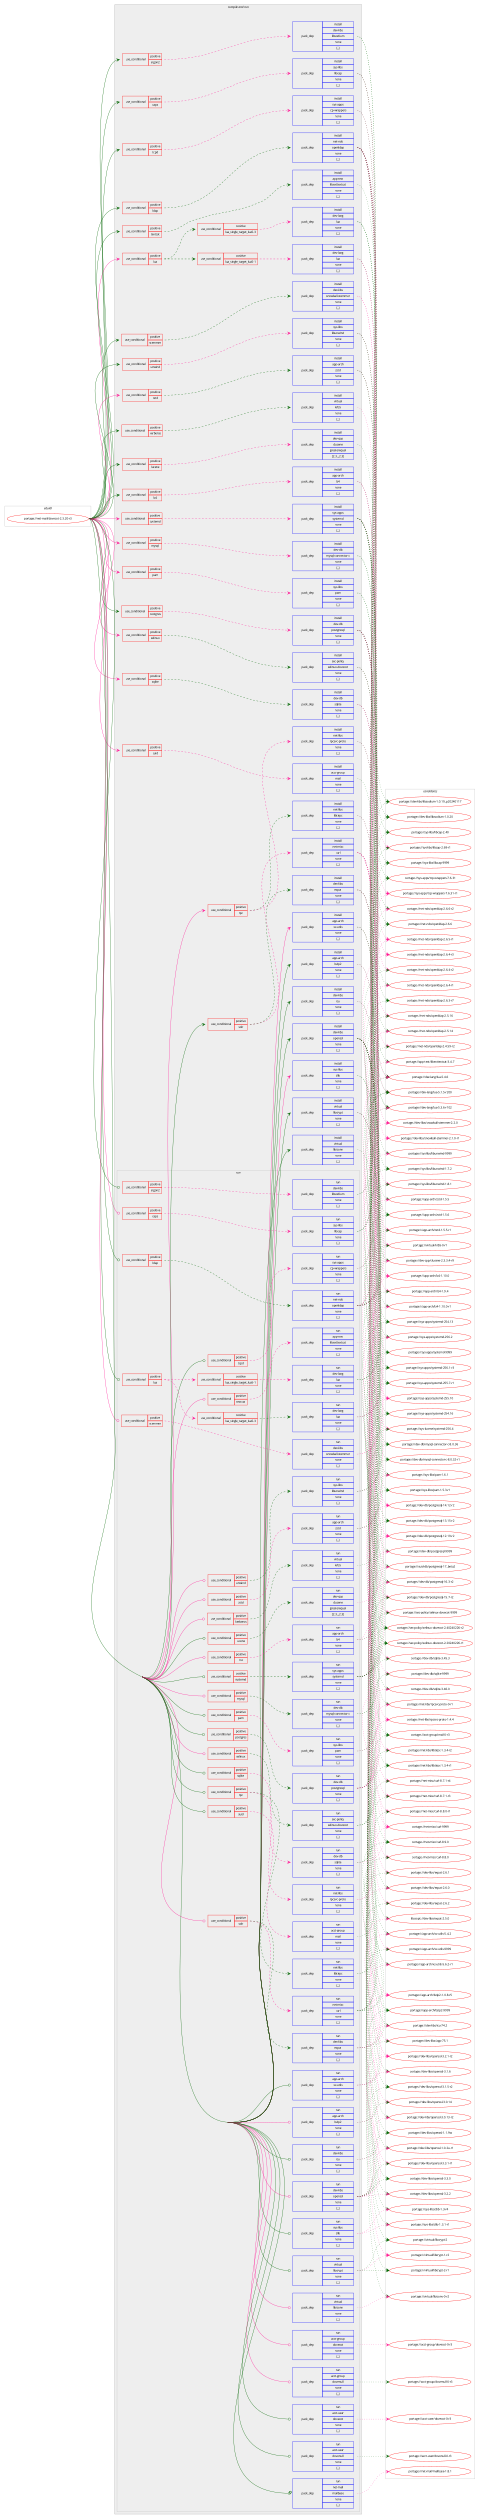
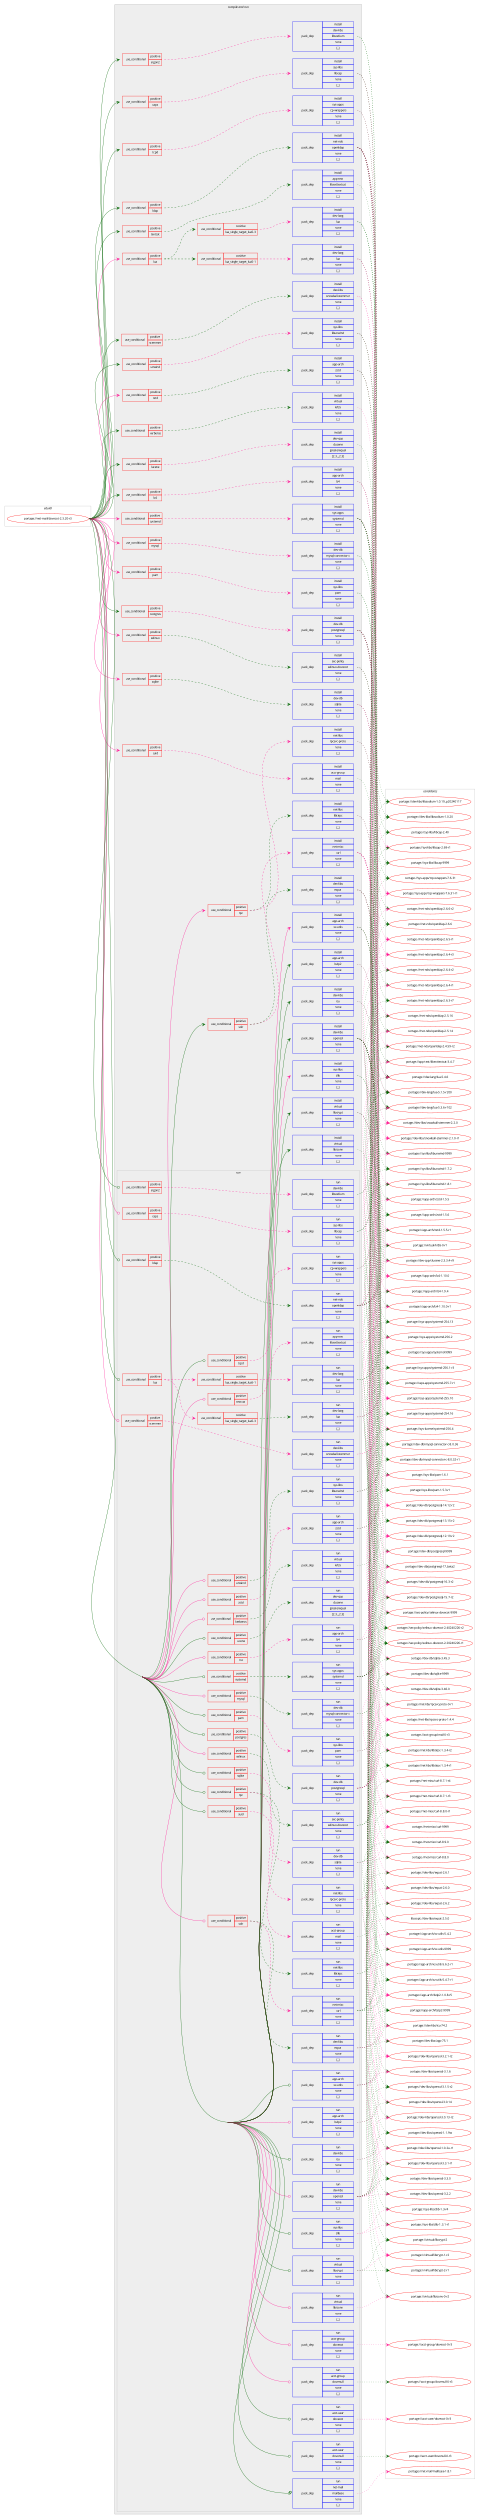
(430, 1383) -> (430, 1383)
(430, 1567) -> (430, 1567)
none -> (430, 1980)
